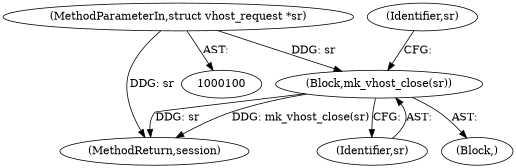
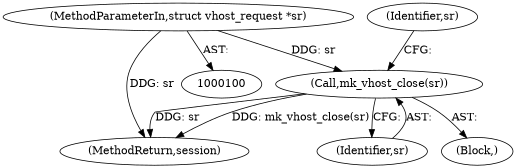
(379, 84) -> (379, 84)
